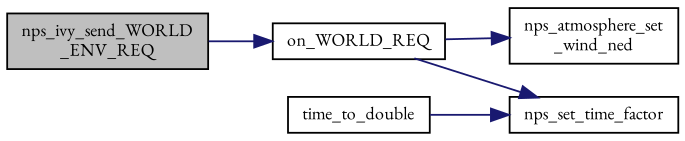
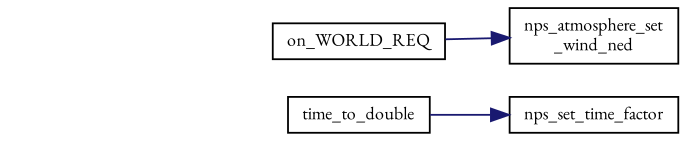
(108, 41) -> none
(468, 75) -> none
